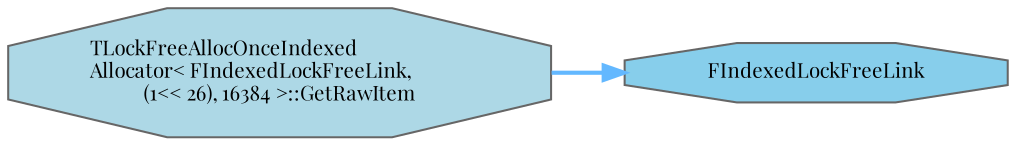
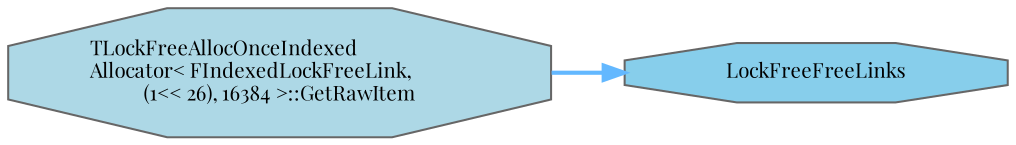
(816, 73) -> (816, 73)
